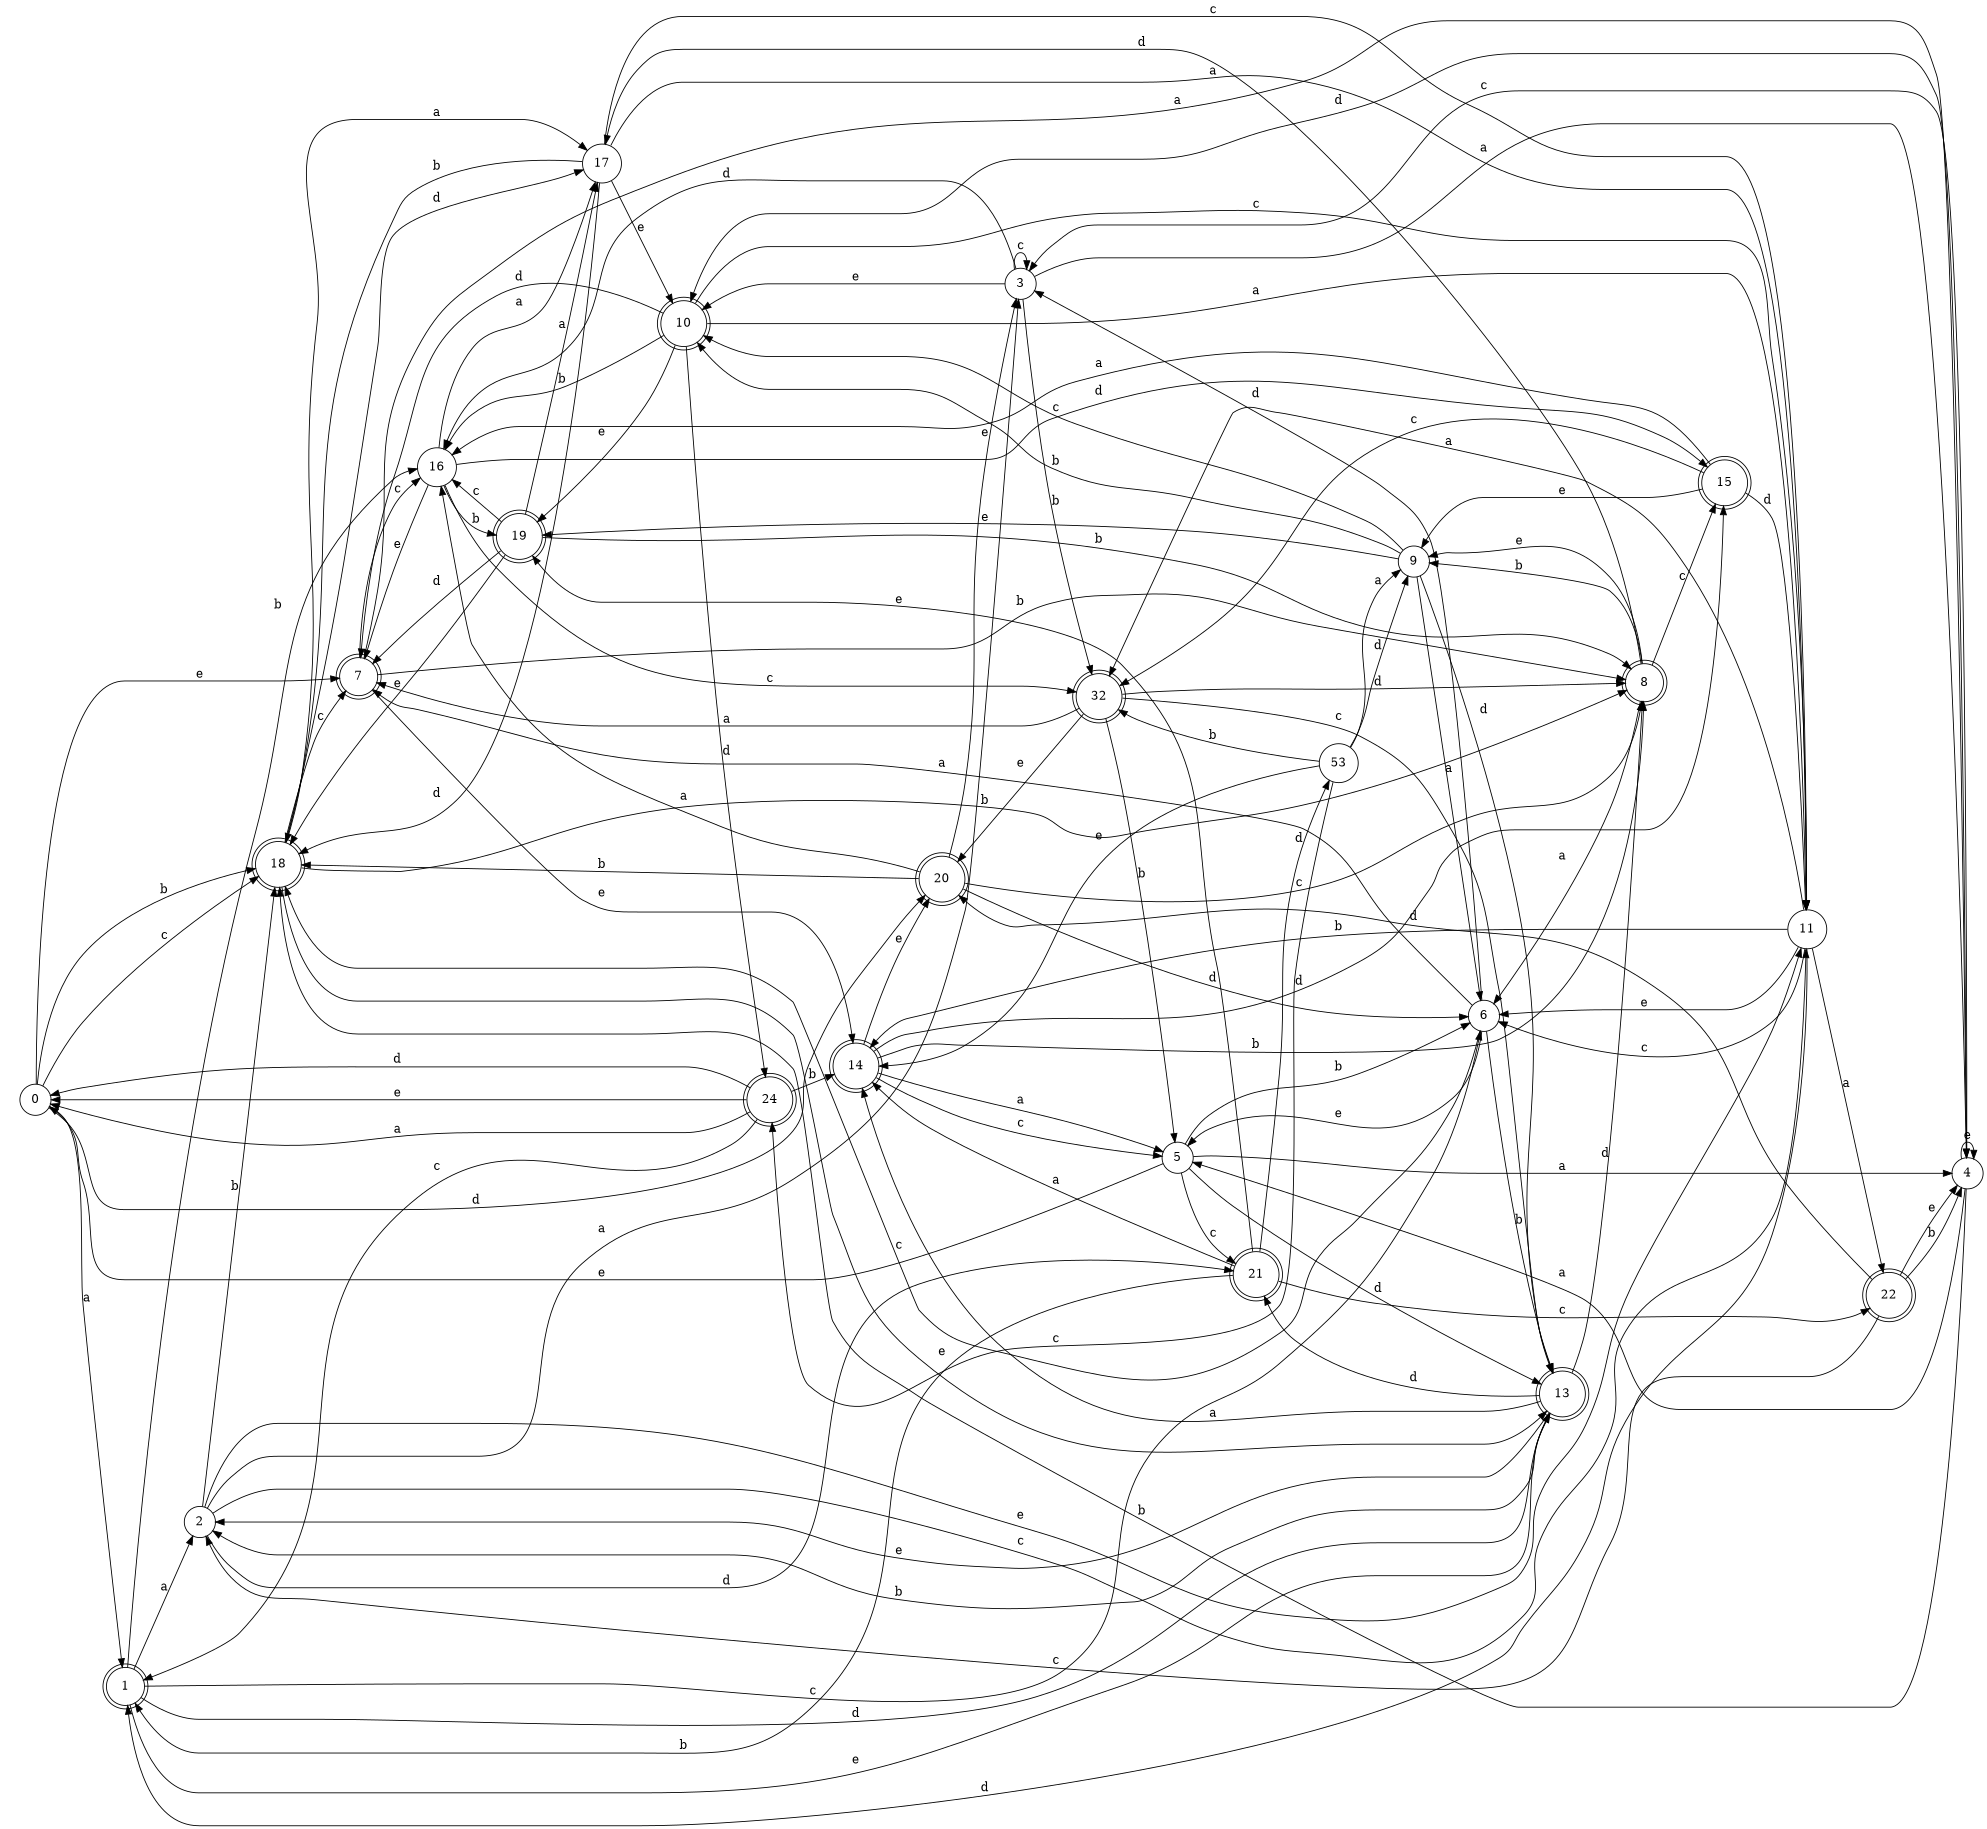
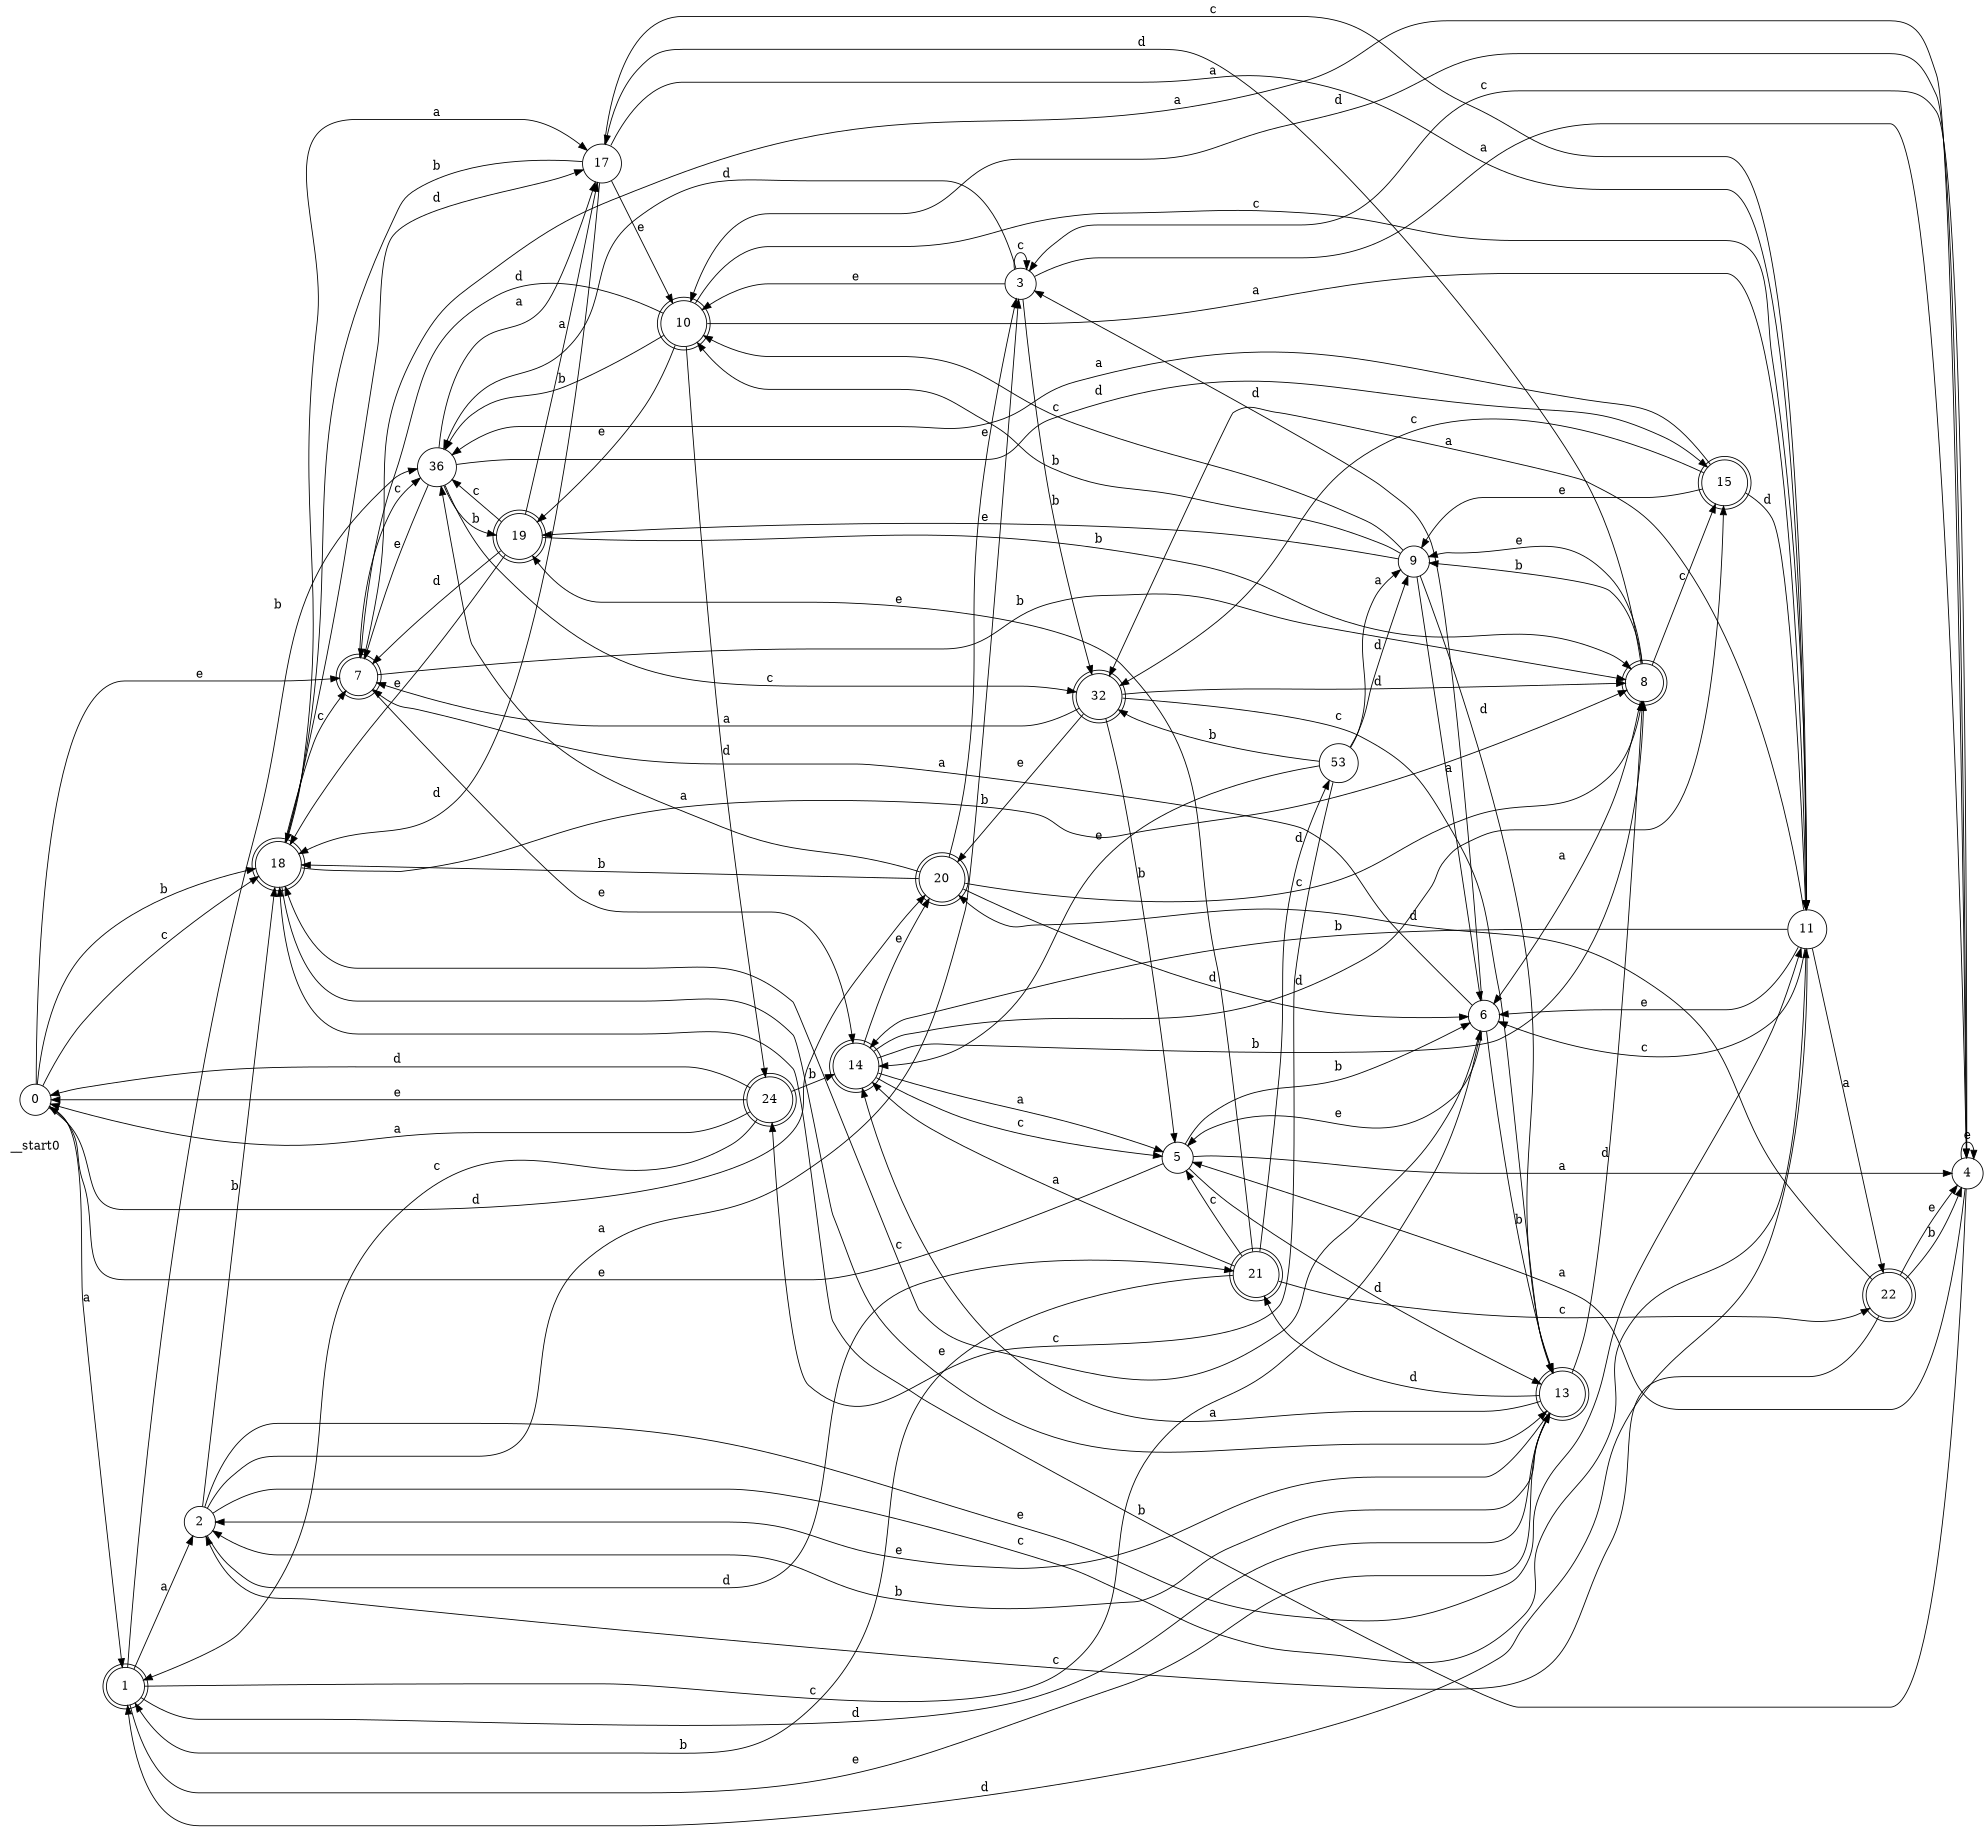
(437, 467) -> (437, 467)
none -> (35, 1146)
(1197, 1220) -> (1216, 1218)
